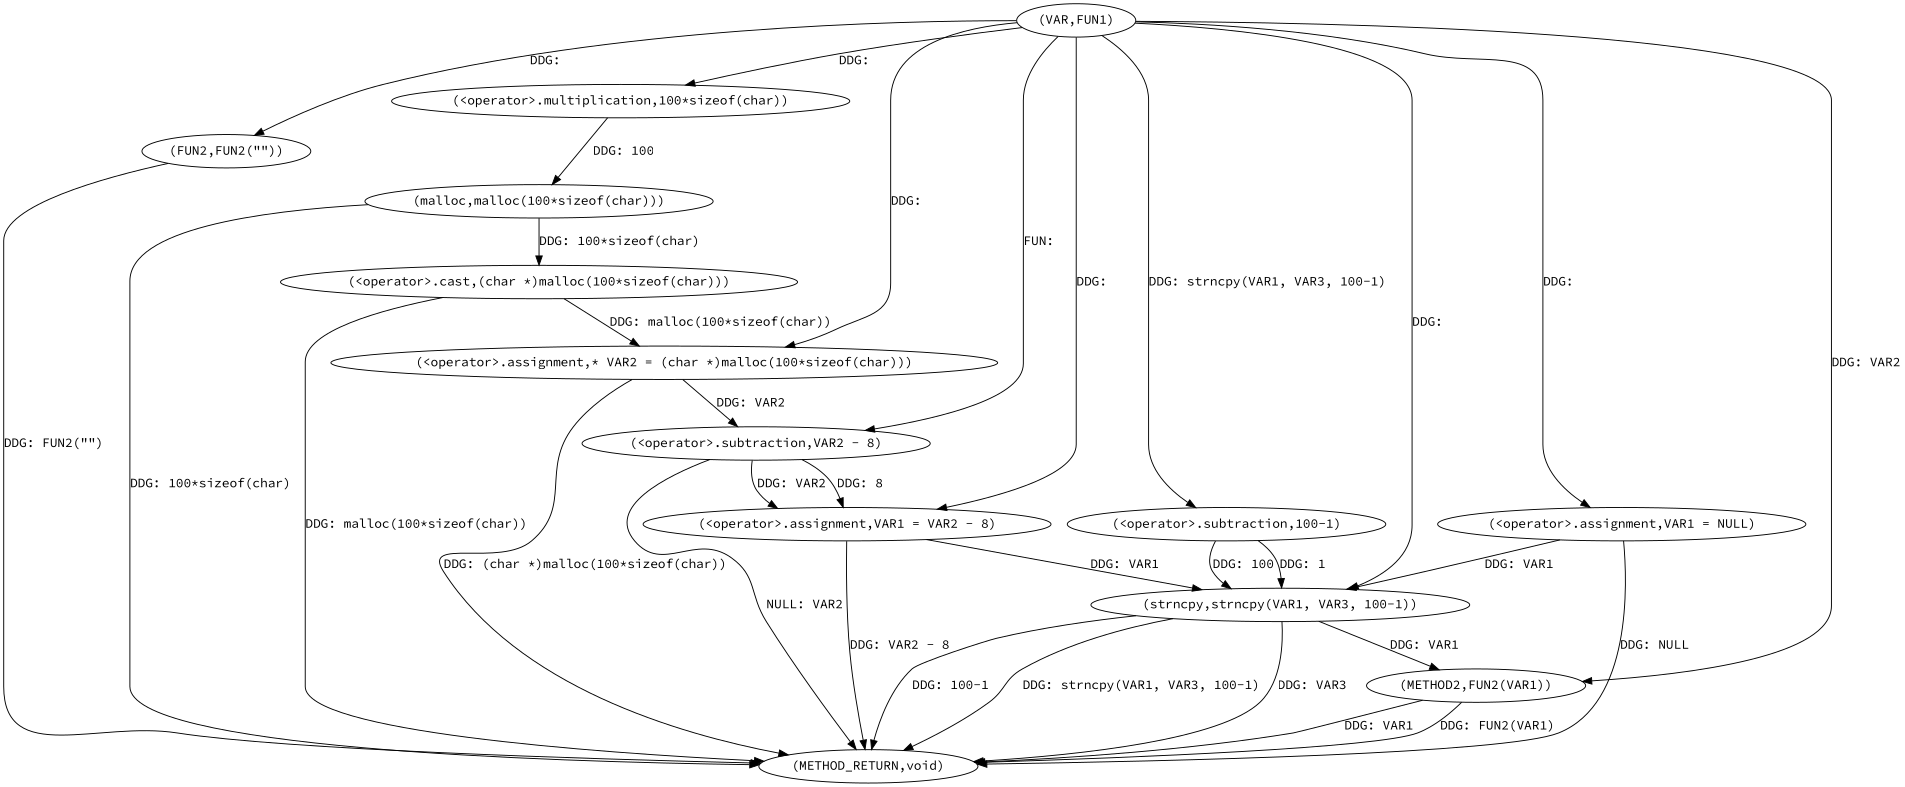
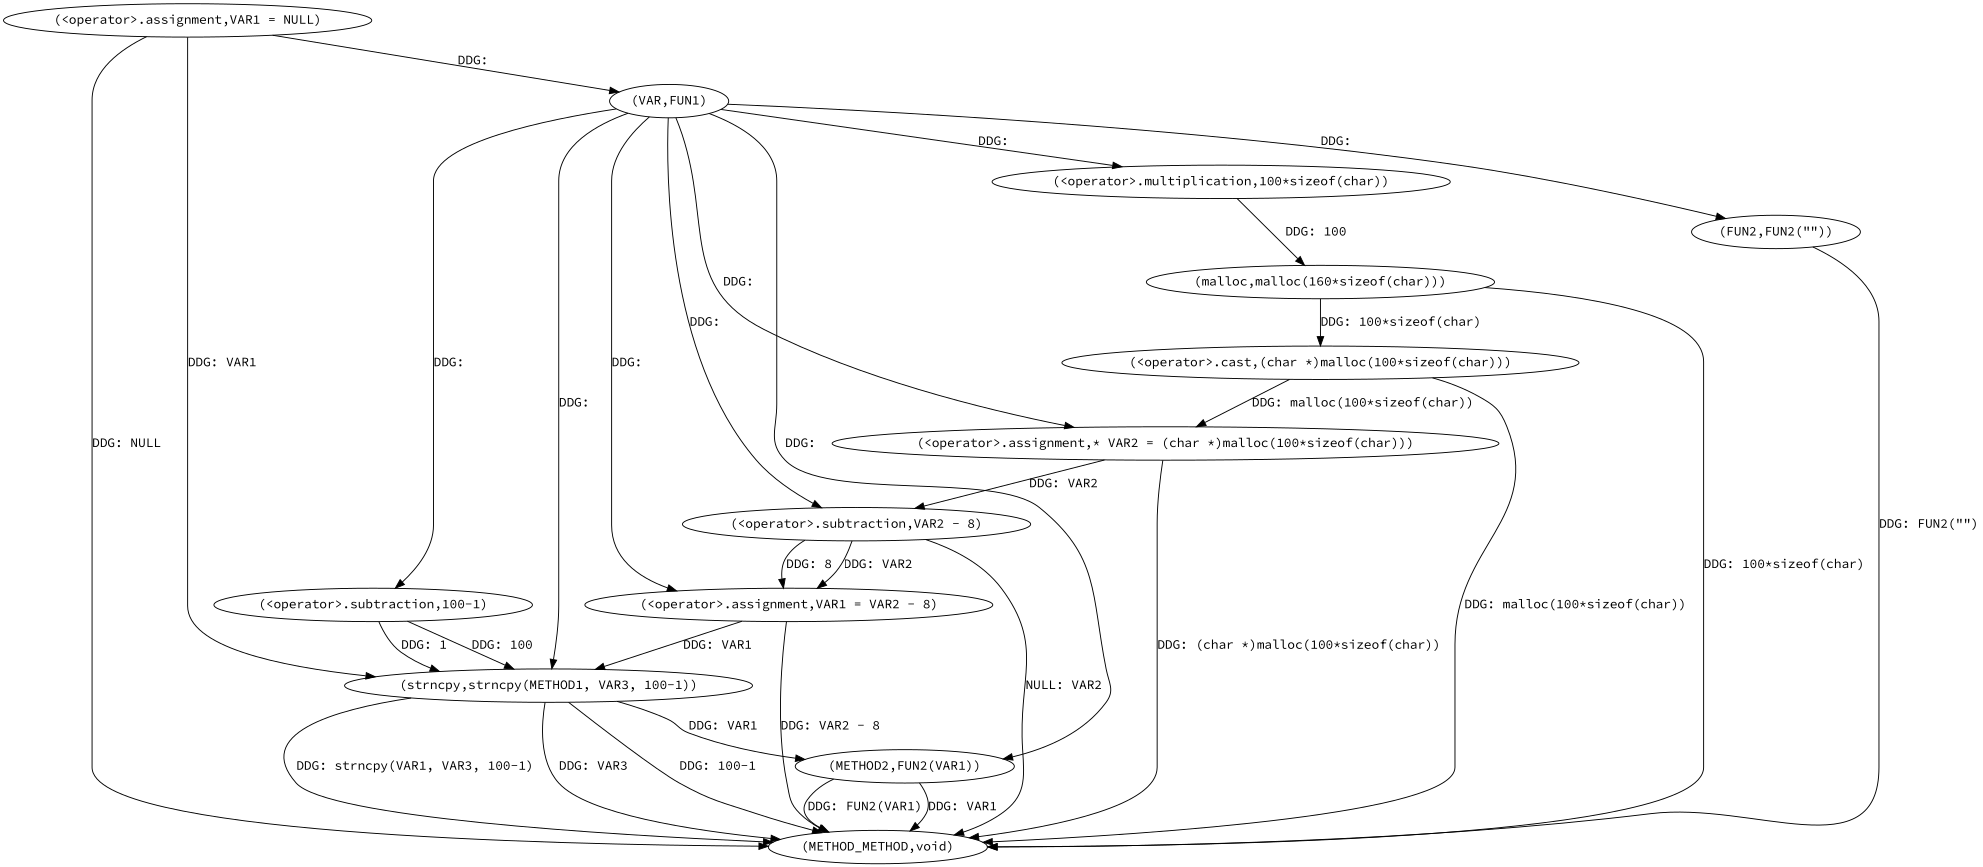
(1542, 92) -> (441, 63)
(539, 201) -> (1320, 282)
(1043, 242) -> (709, 322)
(1267, 282) -> (453, 363)
(1866, 363) -> (805, 443)
(1280, 605) -> (549, 686)
(868, 766) -> (878, 847)
